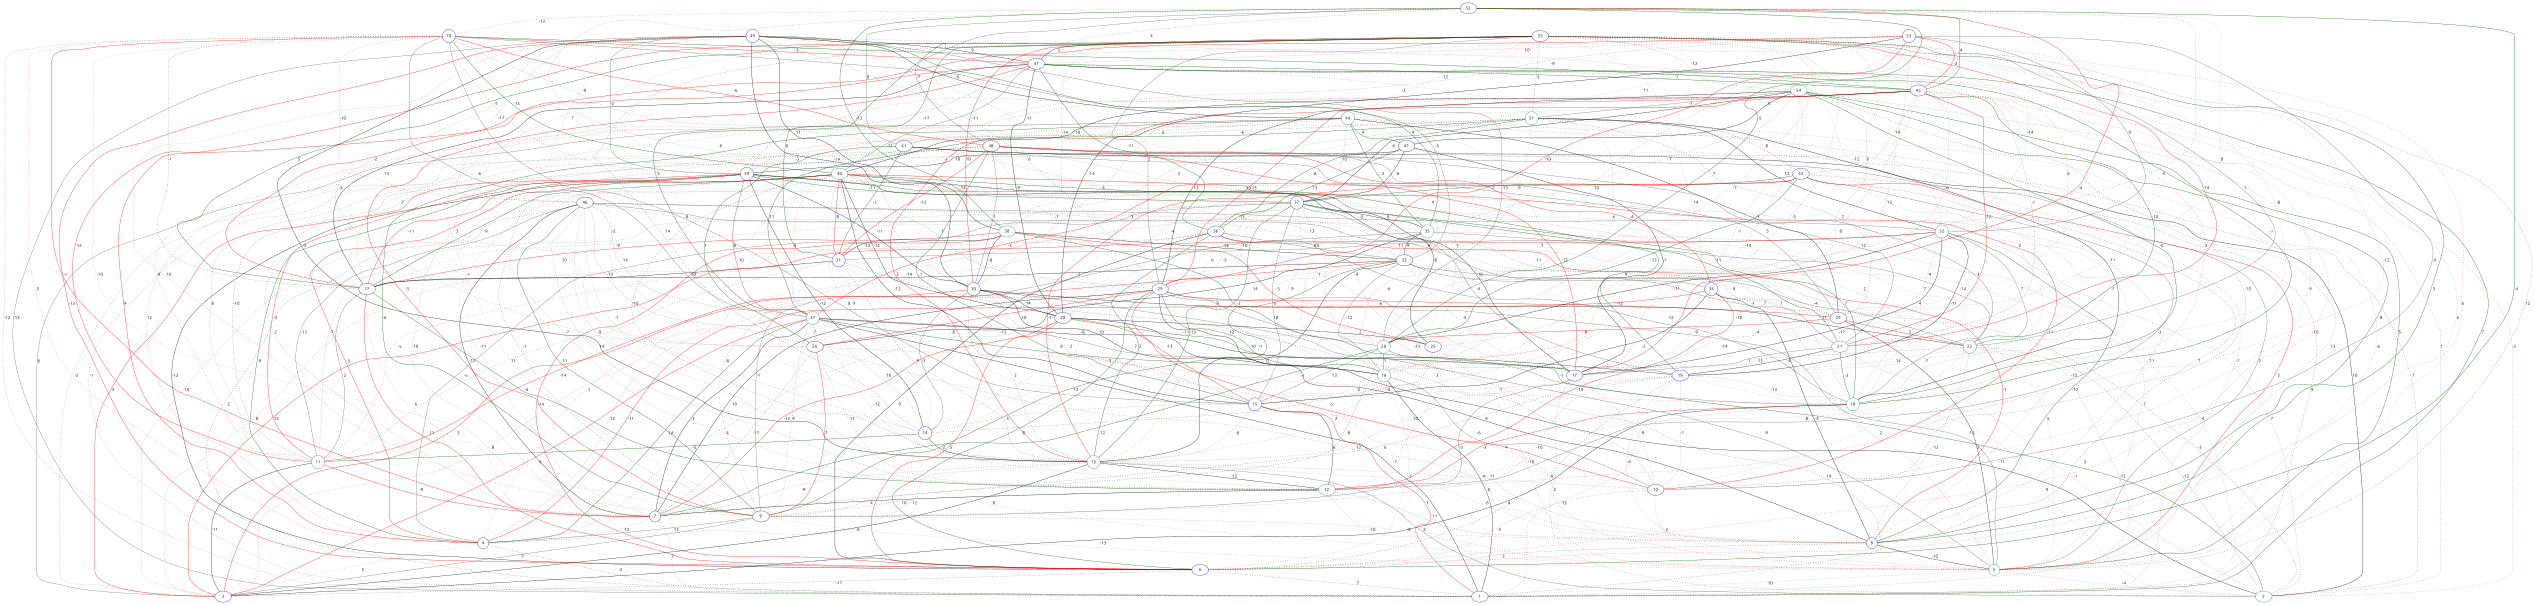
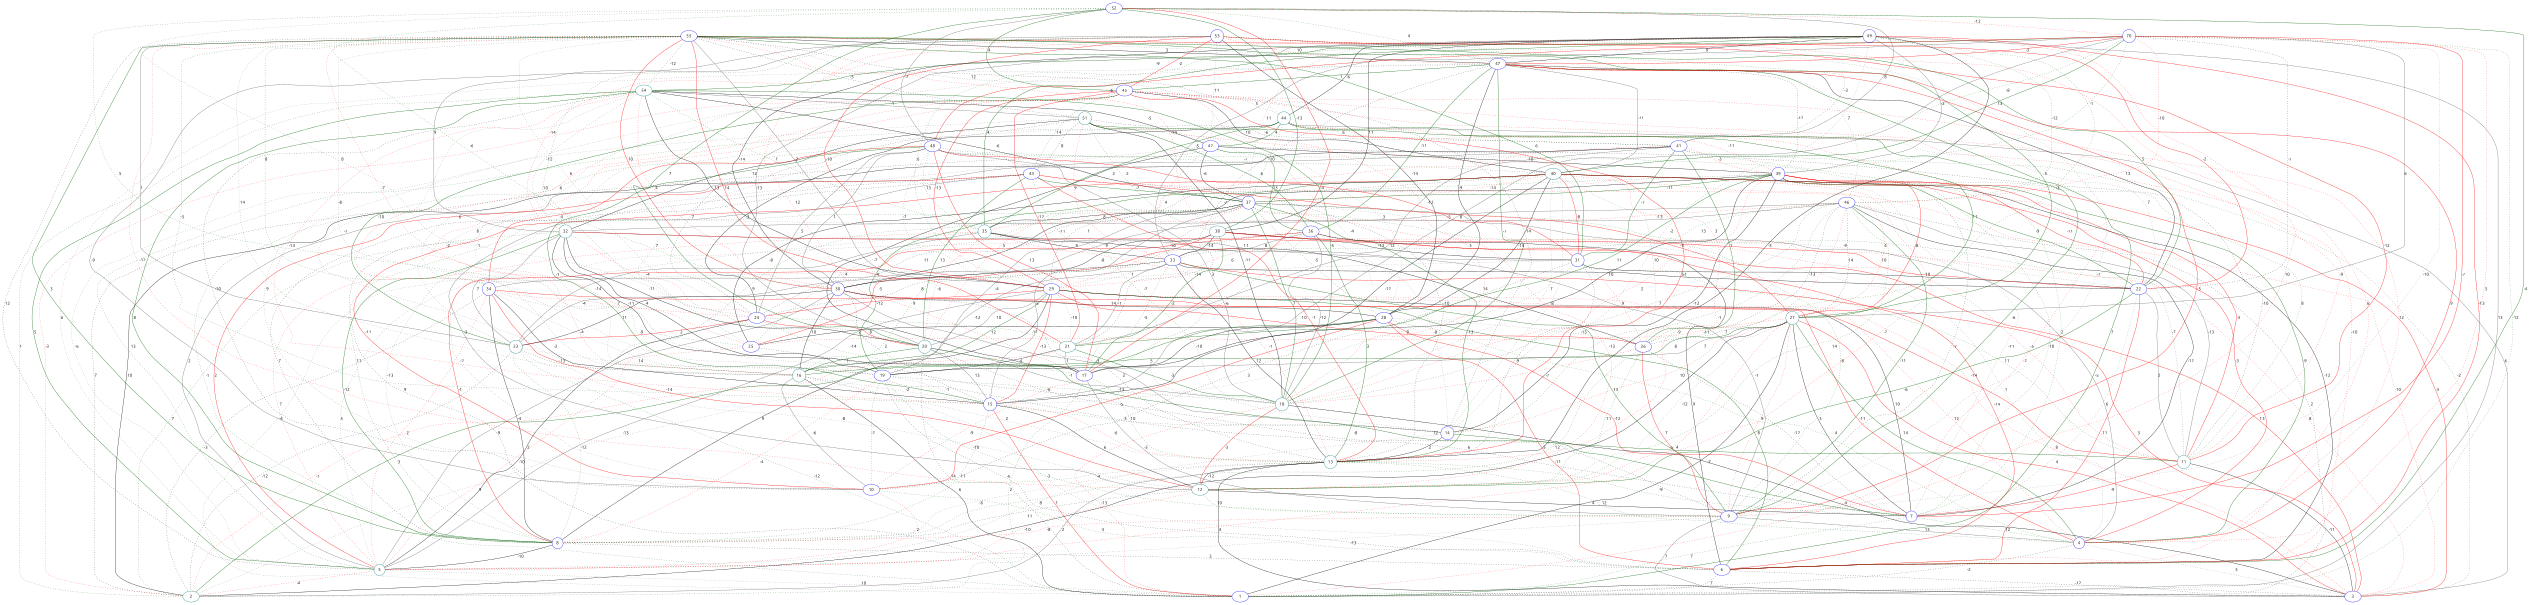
(1219, 60) -> (1092, 60)
